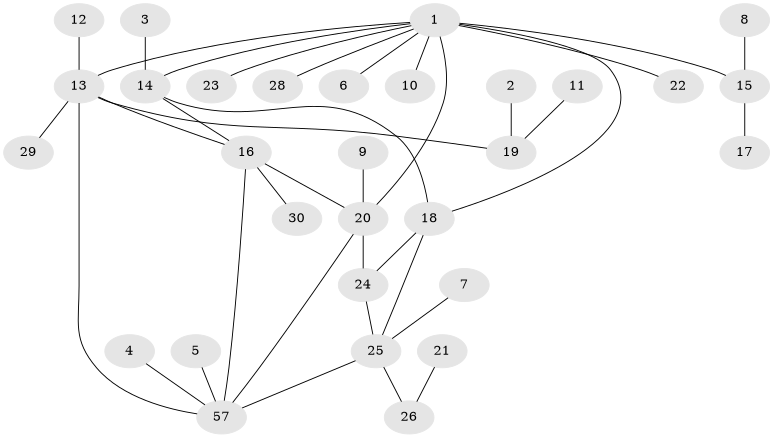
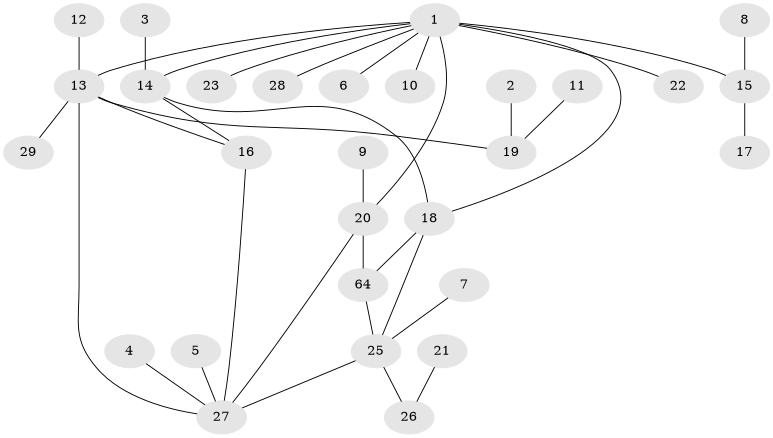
(305, 186) -> none
(297, 219) -> none
(363, 285) -> (363, 285)
(222, 417) -> (222, 417)
